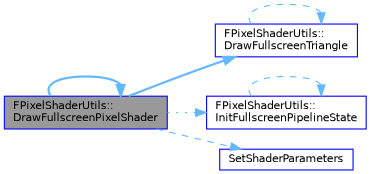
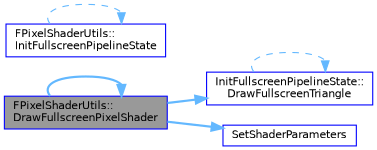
(286, 40) -> (290, 89)
(181, 113) -> none
(193, 138) -> (190, 124)
